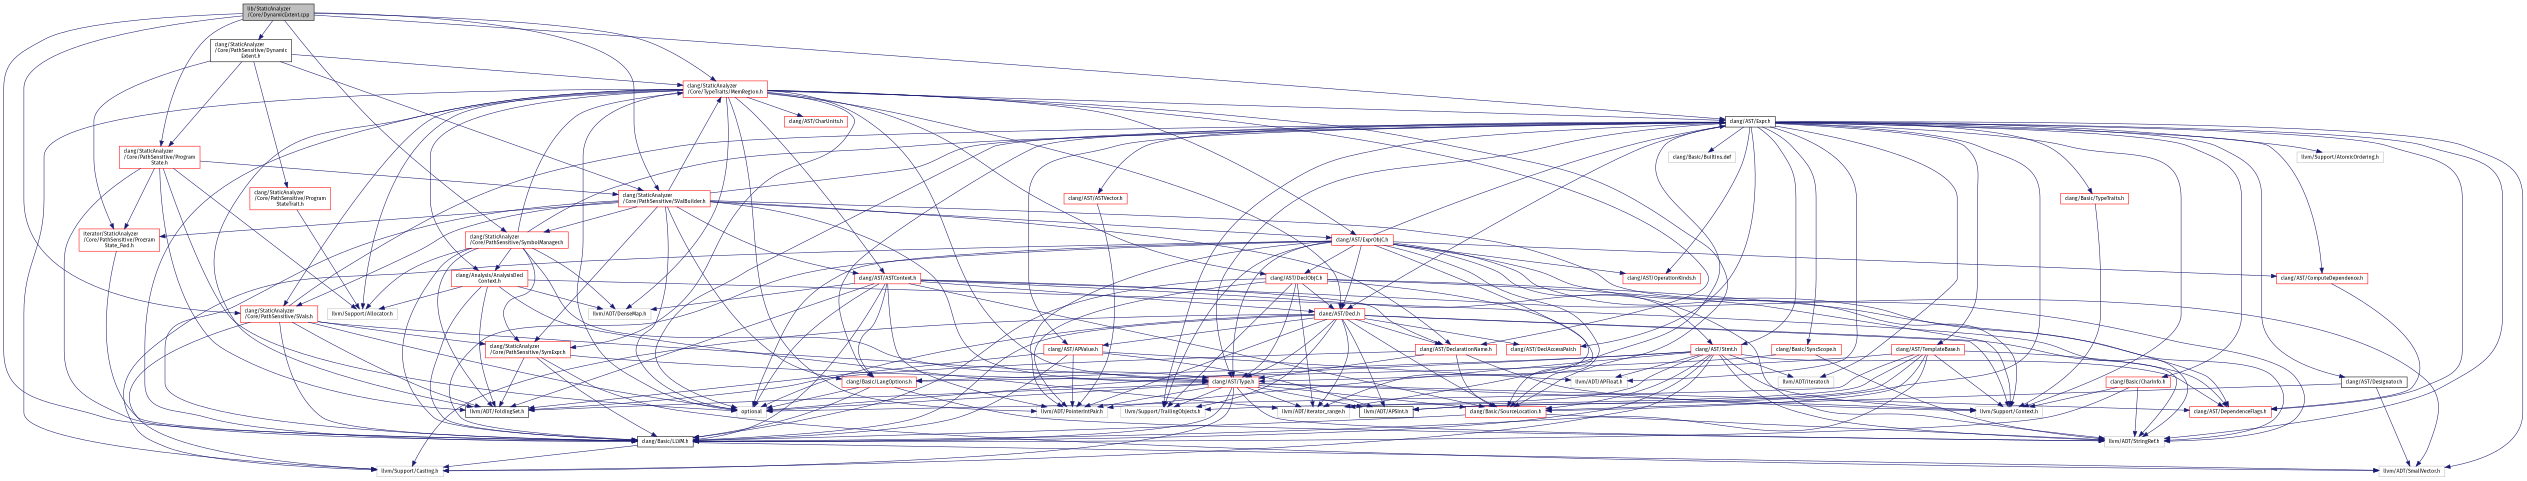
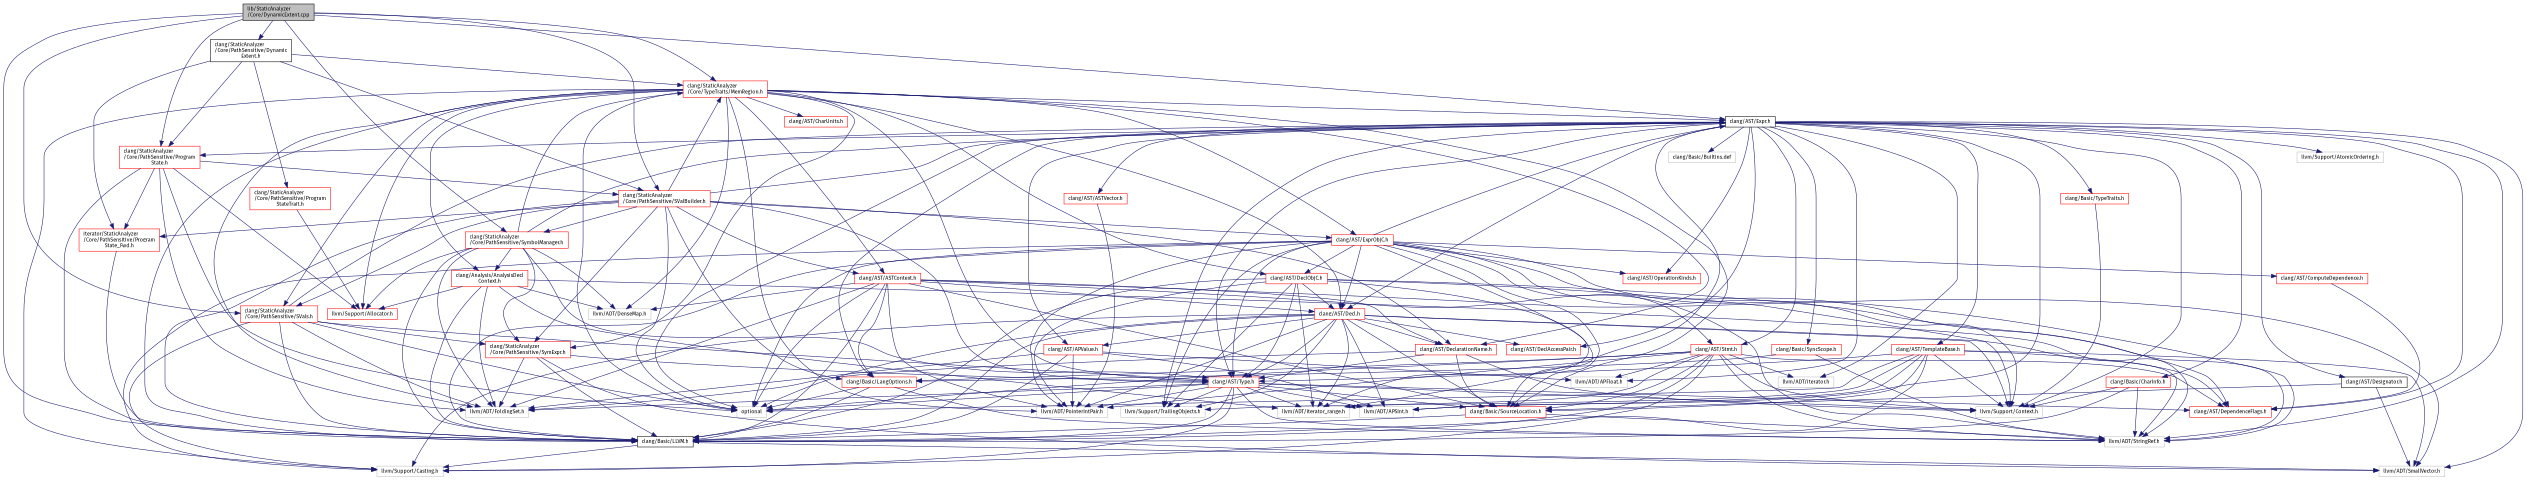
(2091, 131) -> (1041, 134)
(1553, 257) -> (1894, 307)
(362, 314) -> (362, 314)
none -> (2233, 359)
(497, 412) -> (497, 412)
(1386, 412) -> (1386, 412)
